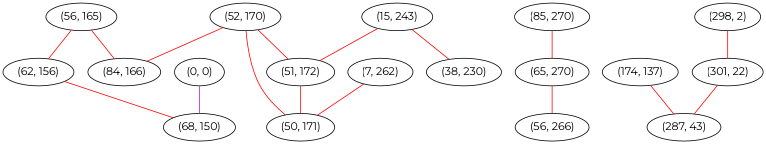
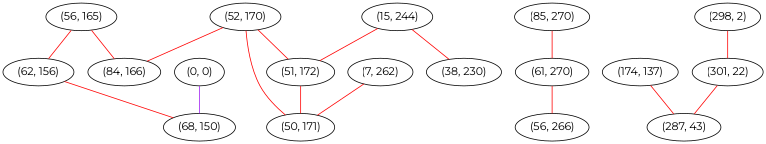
(397, 17) -> (397, 17)
(552, 72) -> (552, 72)
